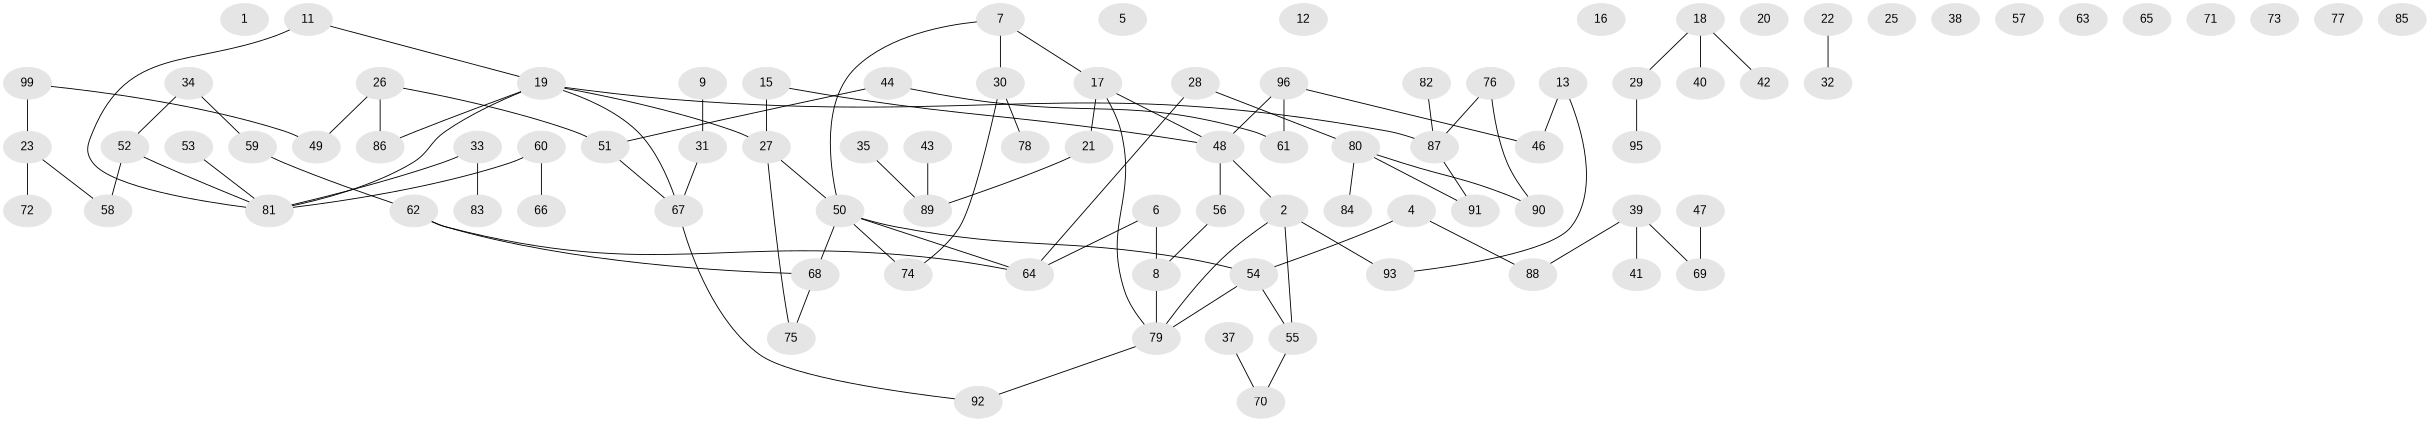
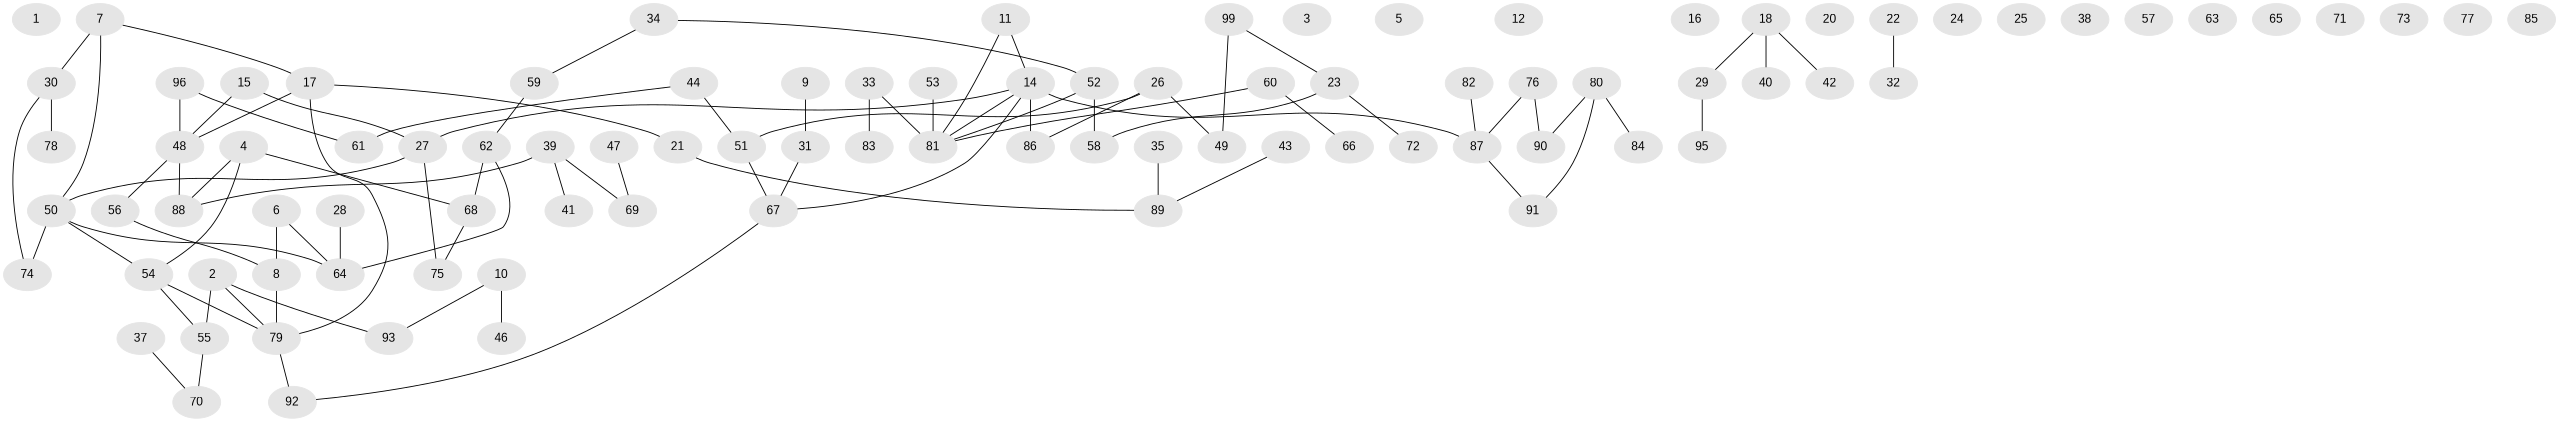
none -> (1307, 19)
none -> (1957, 19)
(541, 83) -> (1031, 83)
(1563, 83) -> (502, 275)
(1412, 115) -> none
(1294, 122) -> none
(1252, 179) -> (180, 174)
(828, 243) -> (325, 170)
